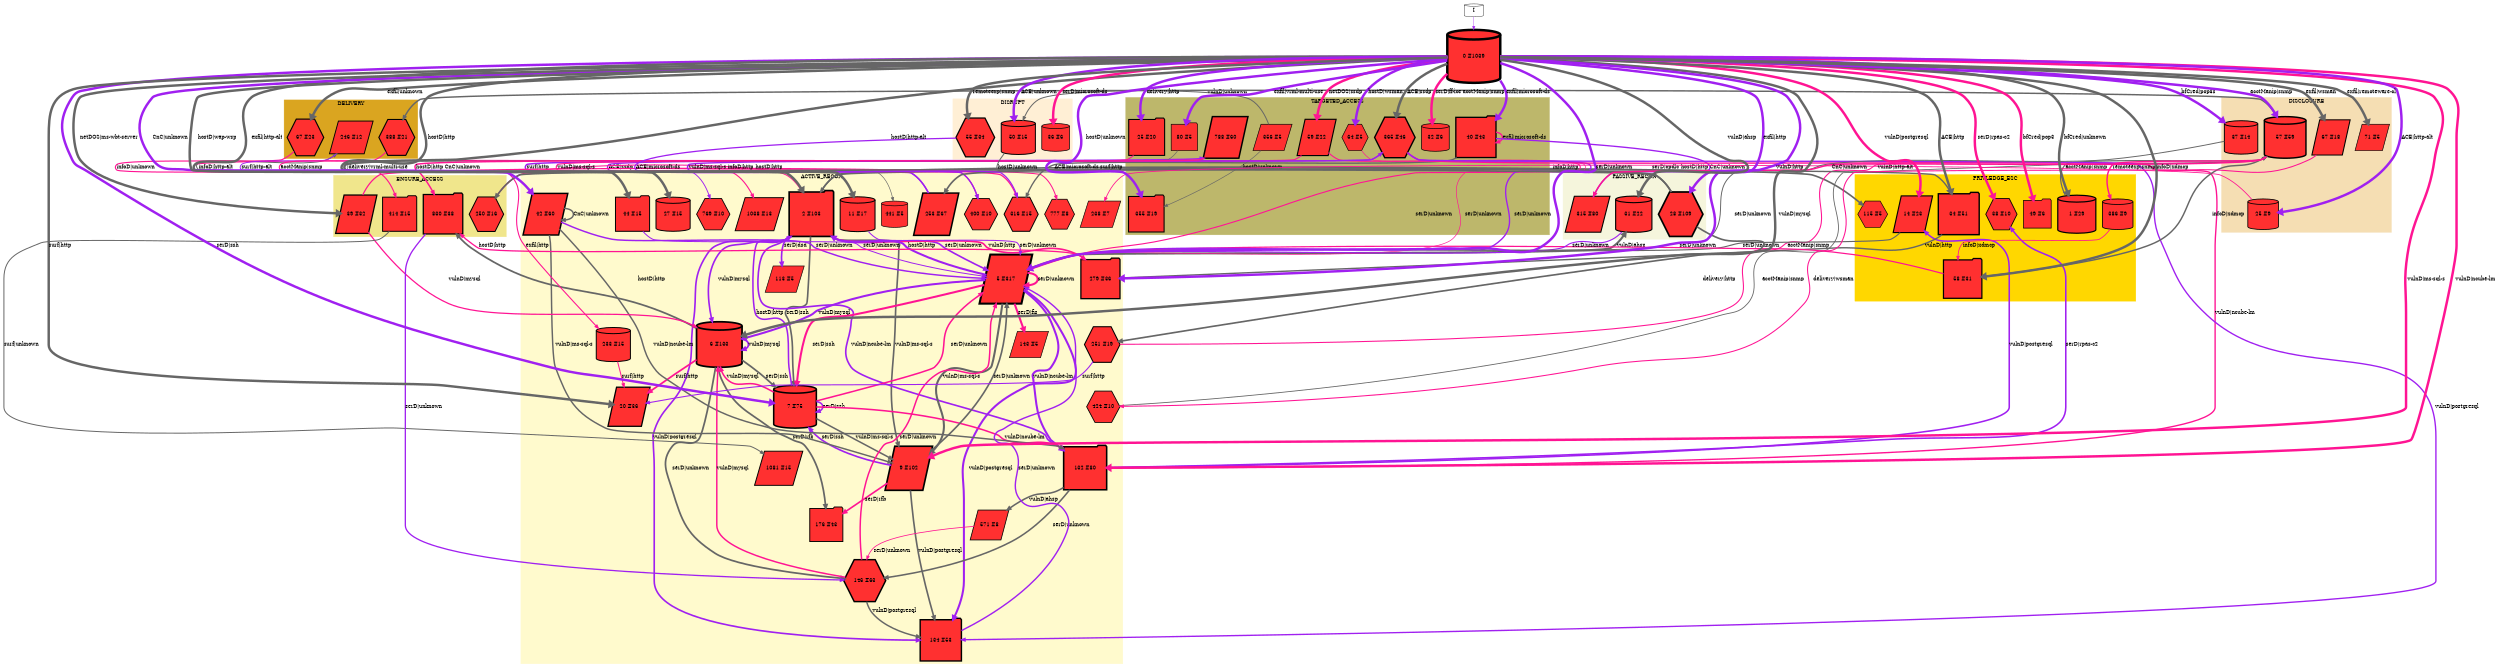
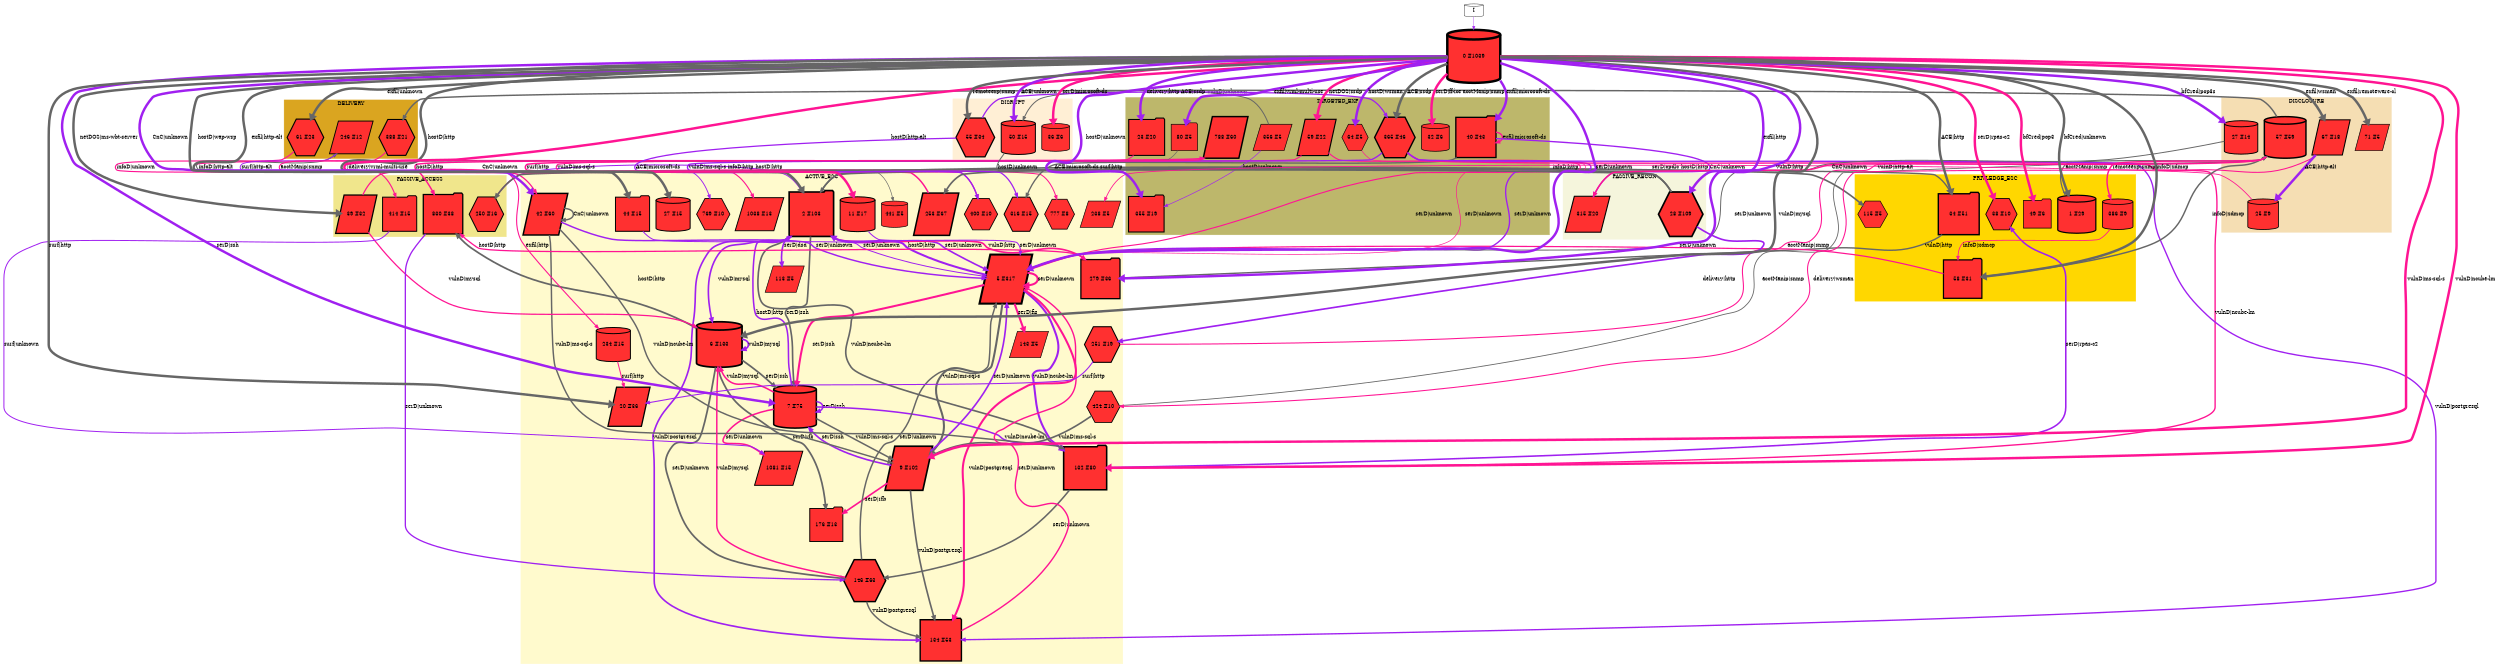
(1892, 65) -> none
(2322, 75) -> (2297, 176)
(1338, 102) -> (1338, 102)
(305, 137) -> (305, 137)
(1147, 137) -> (1147, 137)
(2241, 137) -> (2241, 137)
(636, 138) -> (636, 138)
(827, 161) -> (1277, 93)
(546, 163) -> (546, 163)
(646, 165) -> (646, 165)
(622, 169) -> (447, 169)
(822, 177) -> (822, 177)
(420, 179) -> (420, 179)
(1216, 181) -> (1216, 181)
(1100, 214) -> (1100, 214)
(1588, 214) -> (1588, 214)
(1634, 214) -> none
(1913, 214) -> none
(1480, 286) -> (1480, 286)
(862, 297) -> none
(896, 309) -> (989, 443)
(613, 345) -> (613, 345)
(849, 364) -> (849, 364)
(919, 373) -> (730, 430)
(674, 375) -> none
(986, 388) -> (986, 388)
(986, 416) -> (986, 416)
(940, 419) -> (940, 419)
(909, 422) -> (909, 422)
(113, 432) -> (113, 432)
(1018, 463) -> (1018, 463)
(826, 525) -> (826, 525)
(990, 525) -> none
